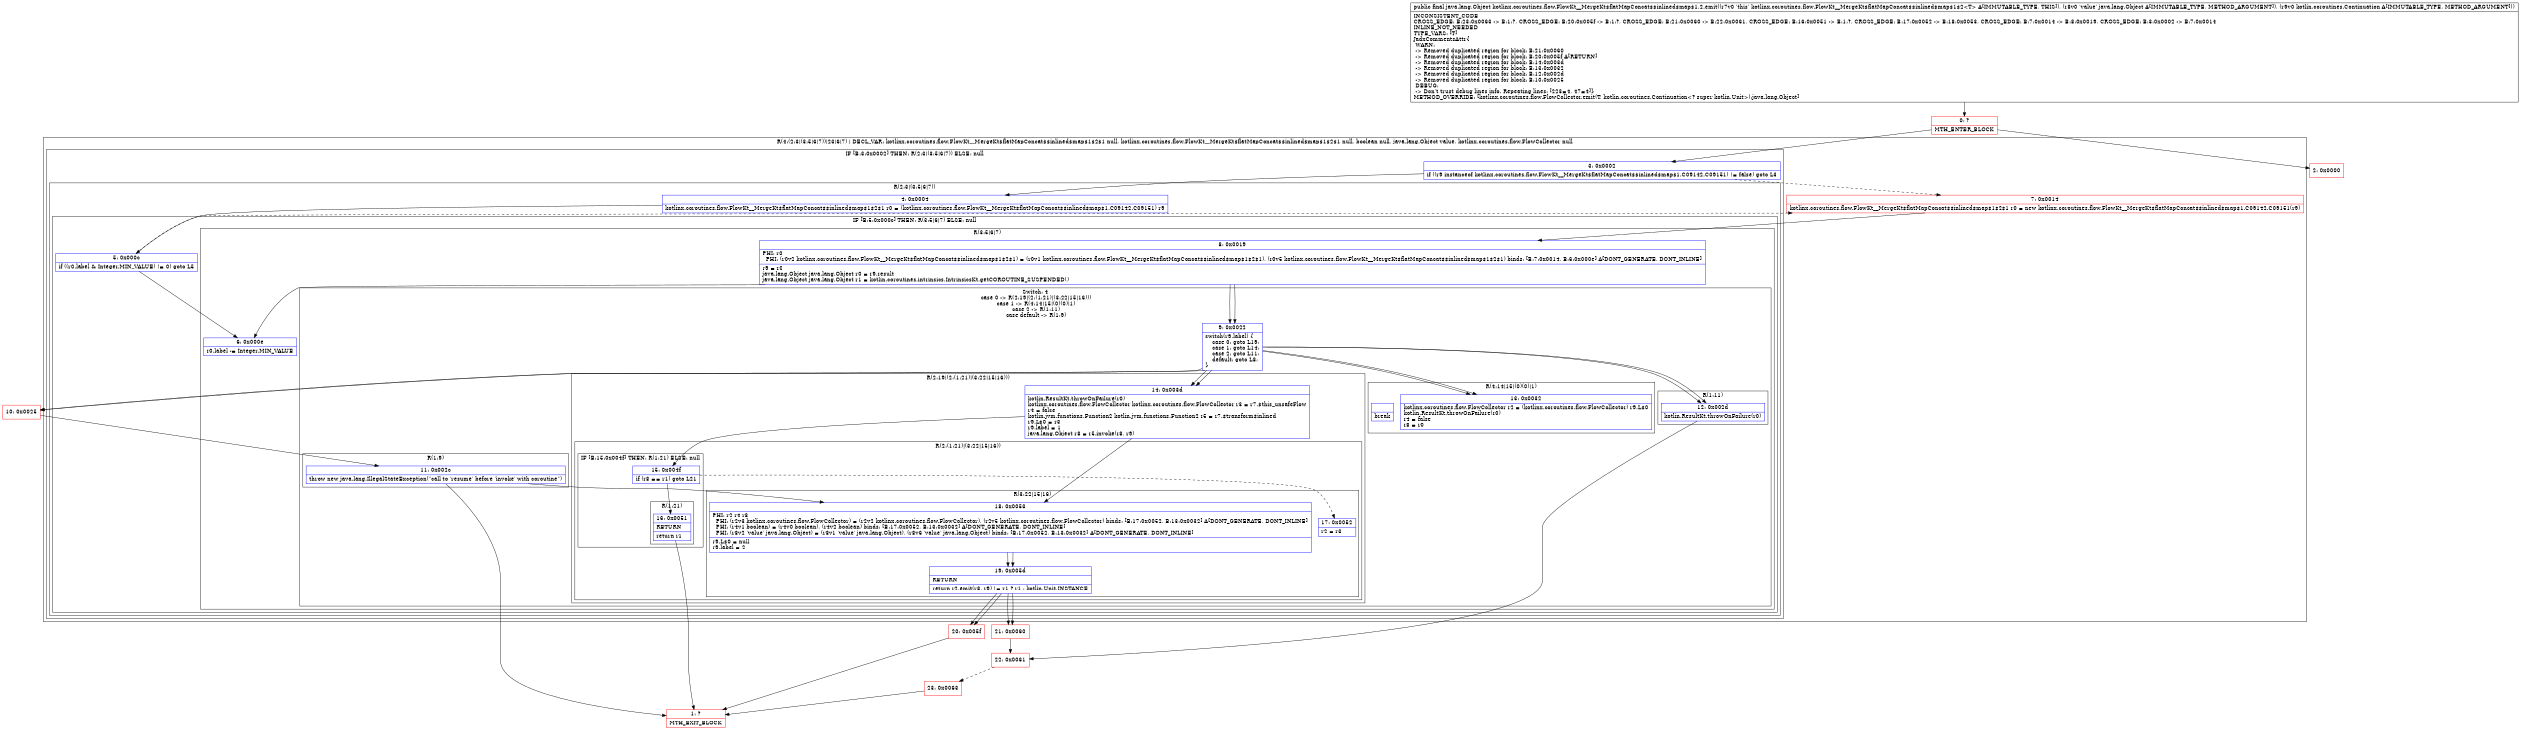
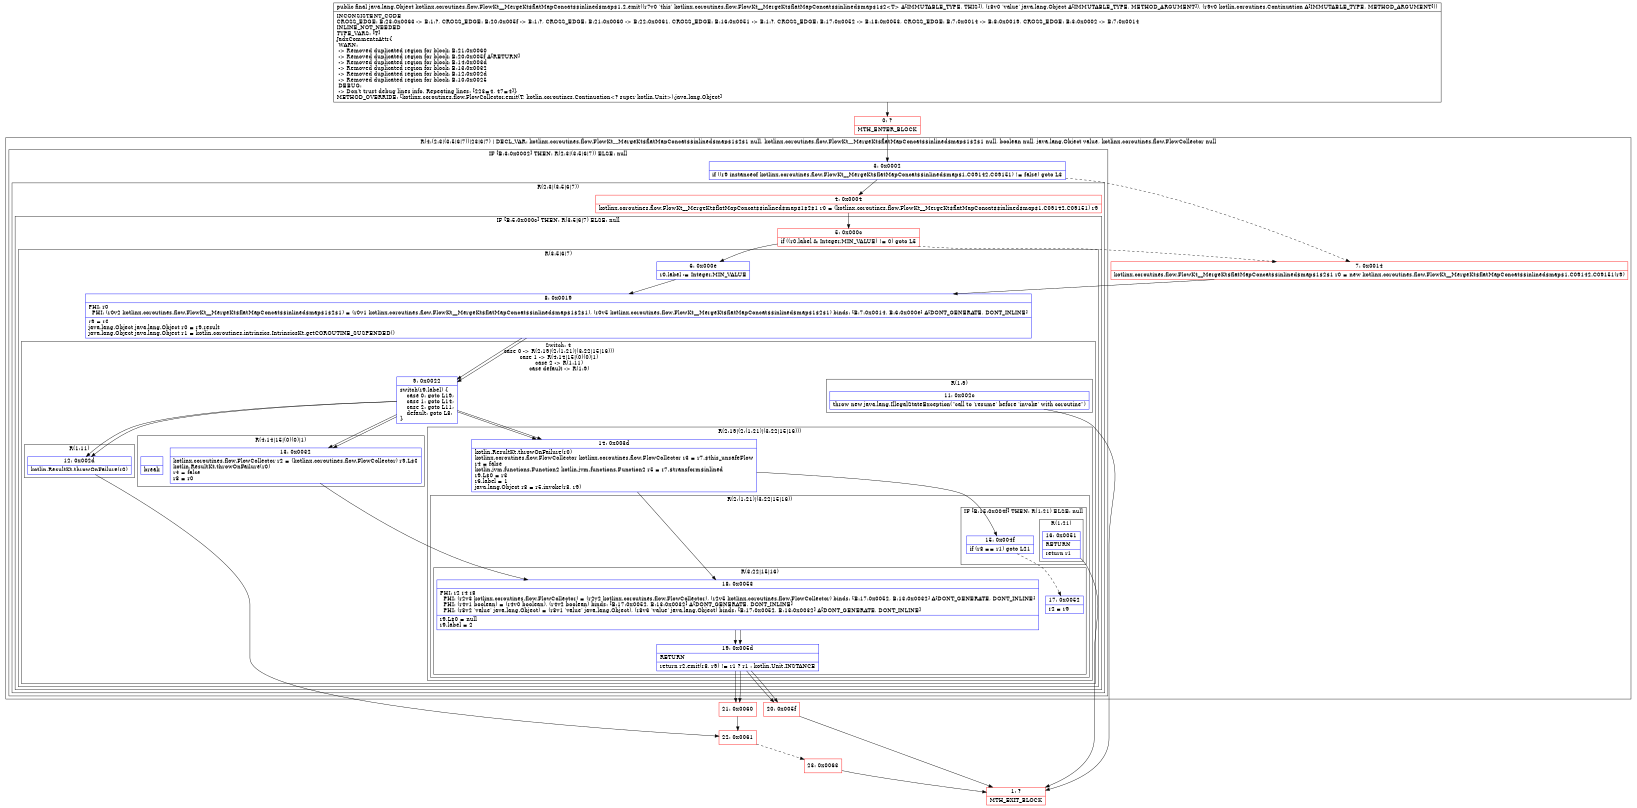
(2327, 171) -> none
(915, 204) -> (849, 204)
(127, 263) -> (849, 237)
(500, 286) -> (654, 286)
(22, 412) -> none
(1045, 428) -> (491, 481)
(674, 489) -> (418, 541)
(669, 497) -> none
(1332, 532) -> (1059, 609)
